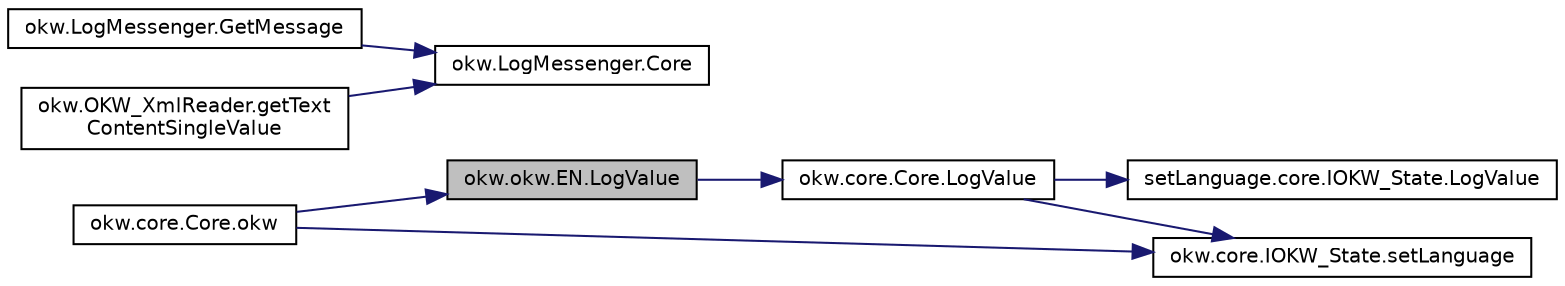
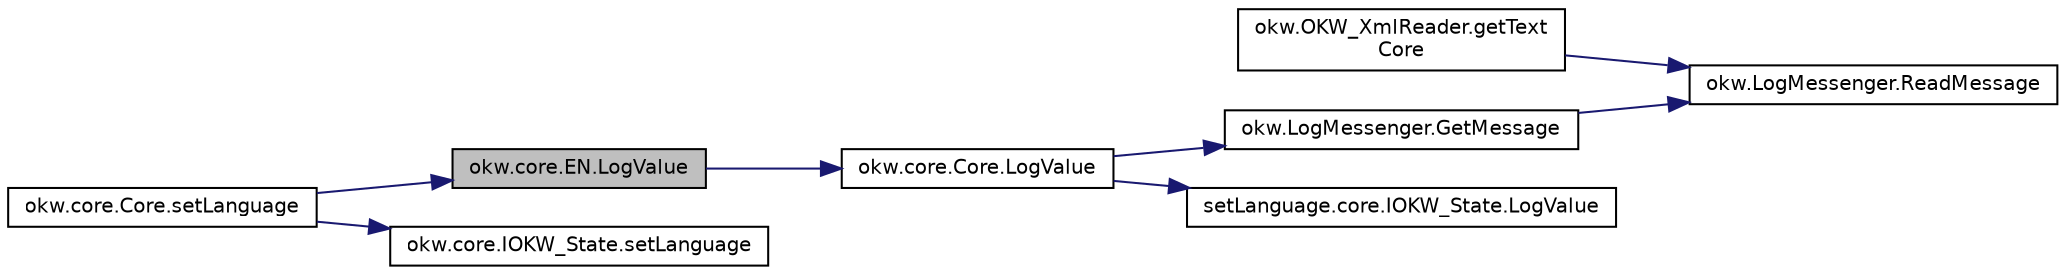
(572, 65) -> (1873, 85)
(185, 118) -> (1402, 40)
(572, 180) -> (579, 169)
(1118, 217) -> (1159, 152)
(185, 225) -> (162, 207)
